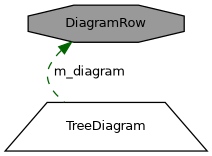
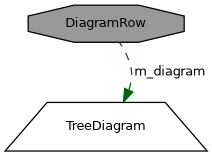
(48, 77) -> (130, 65)
